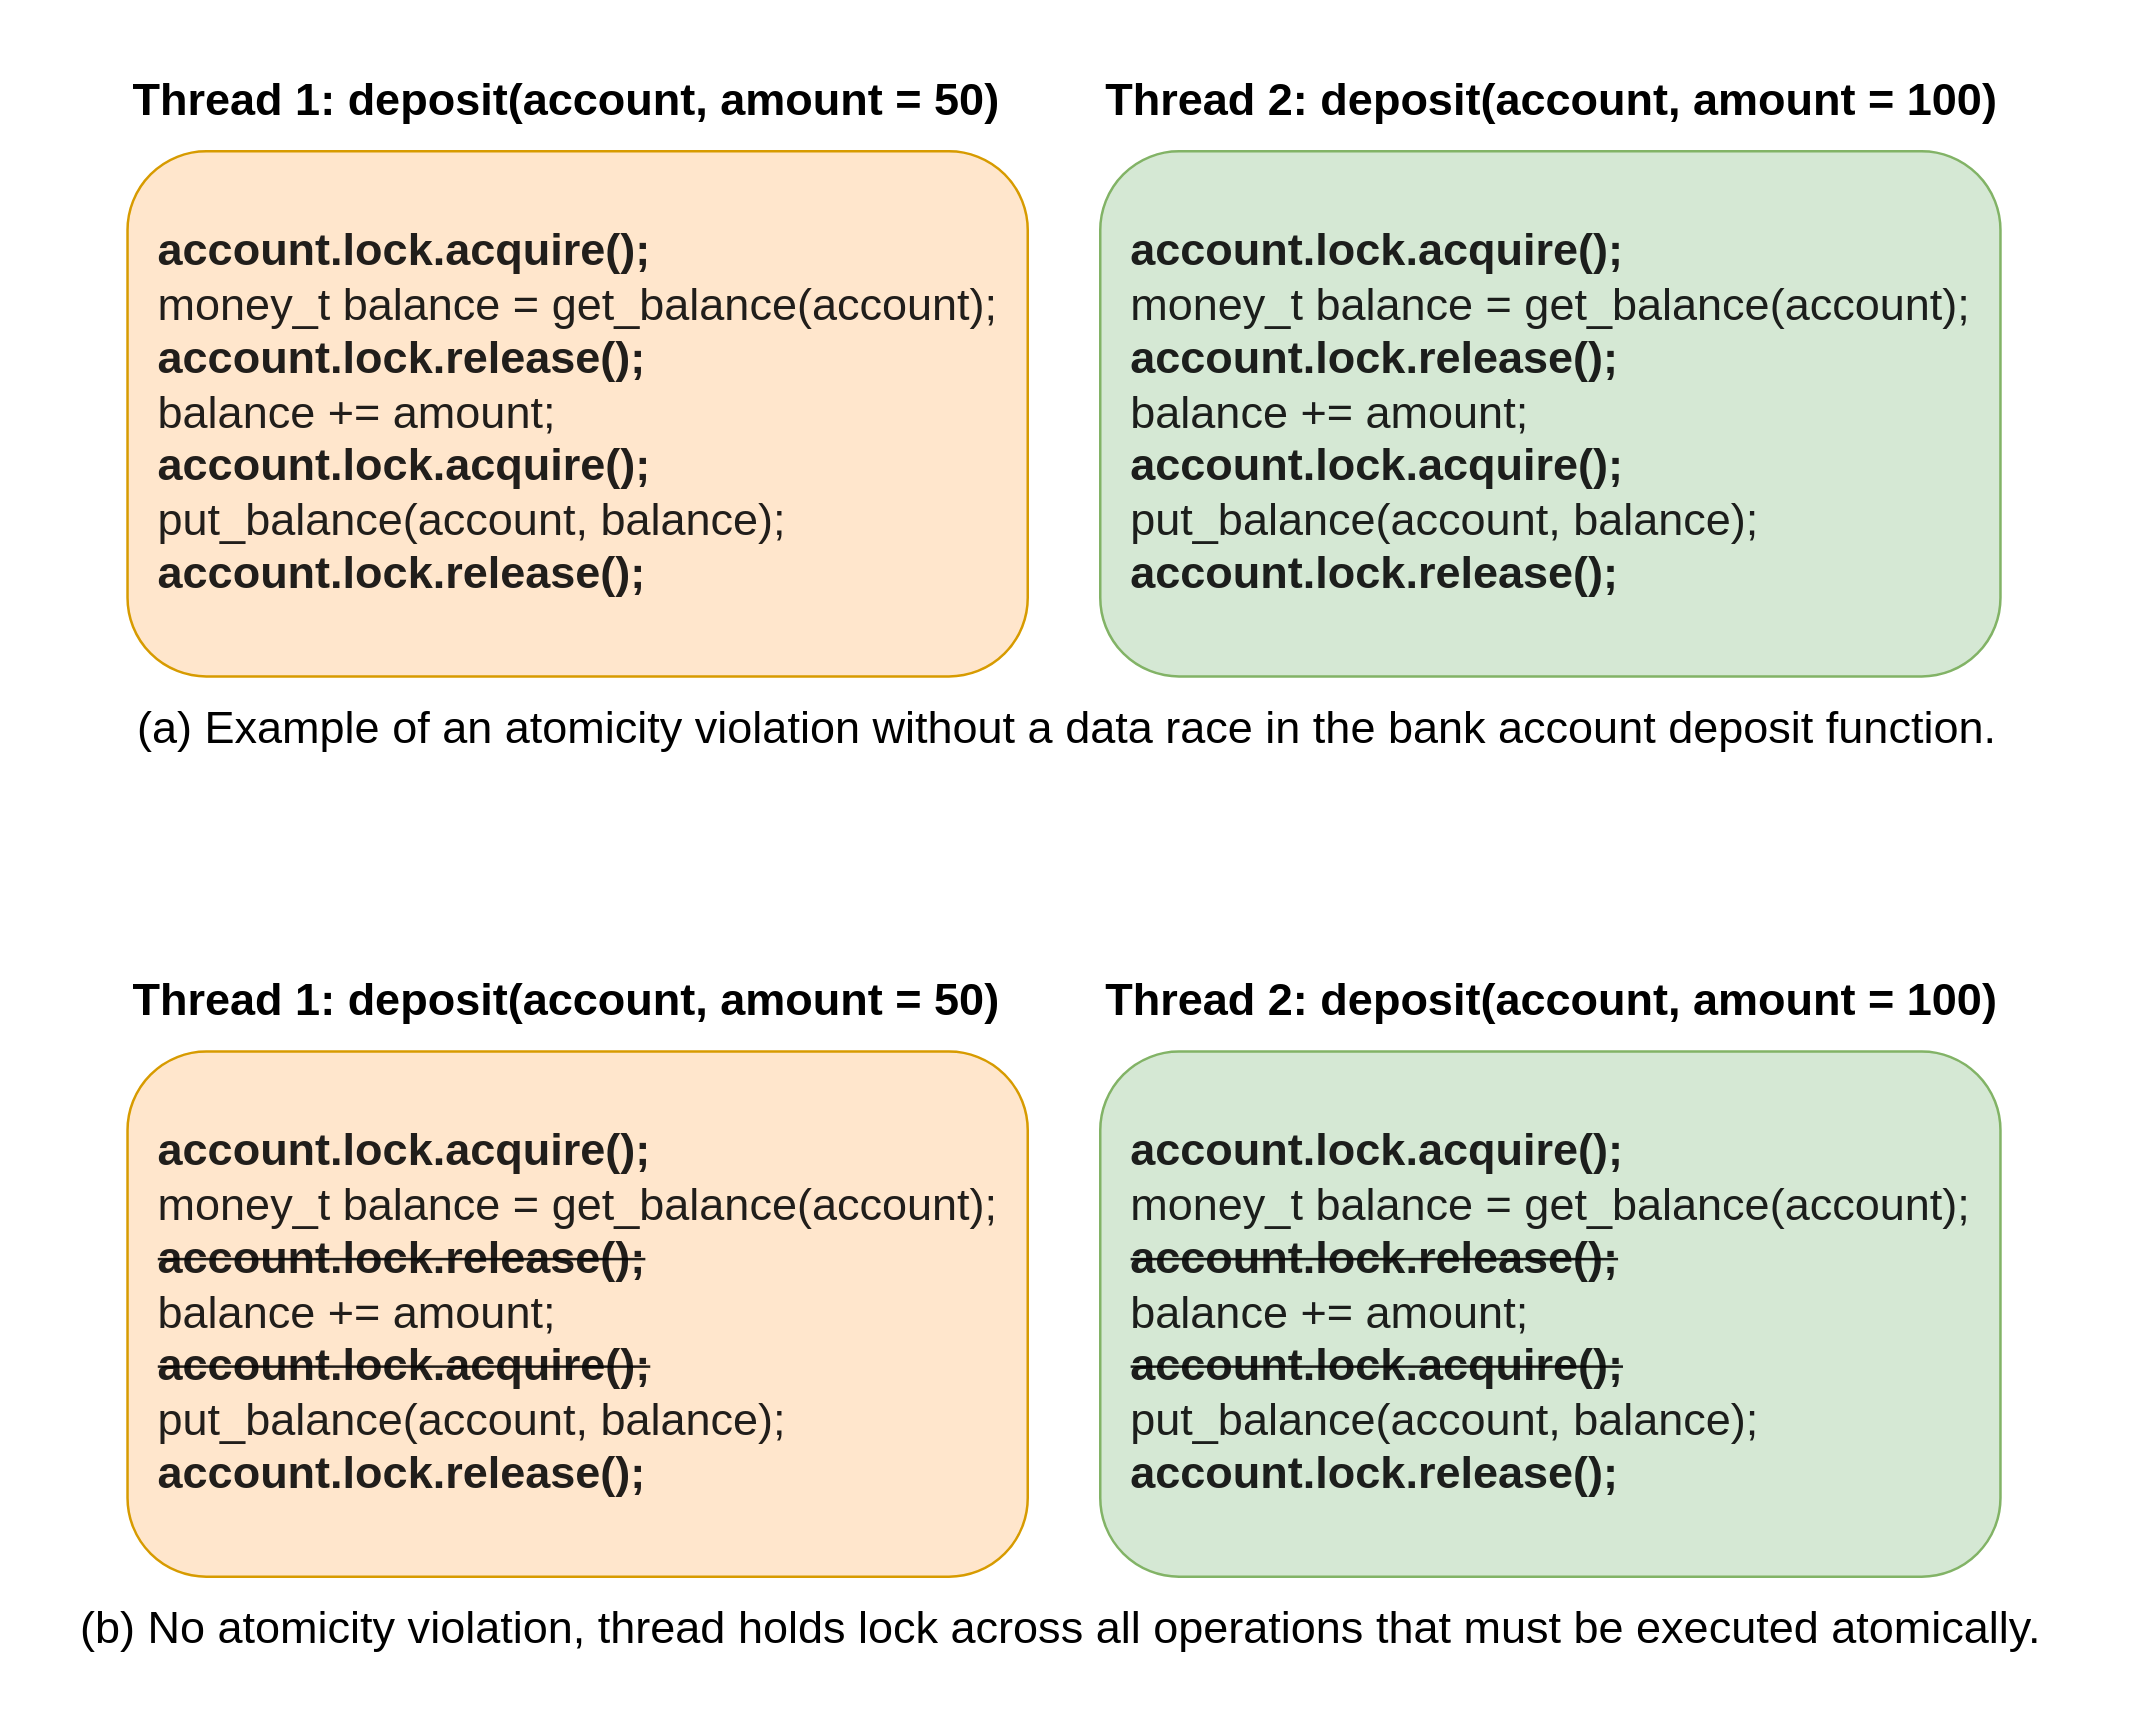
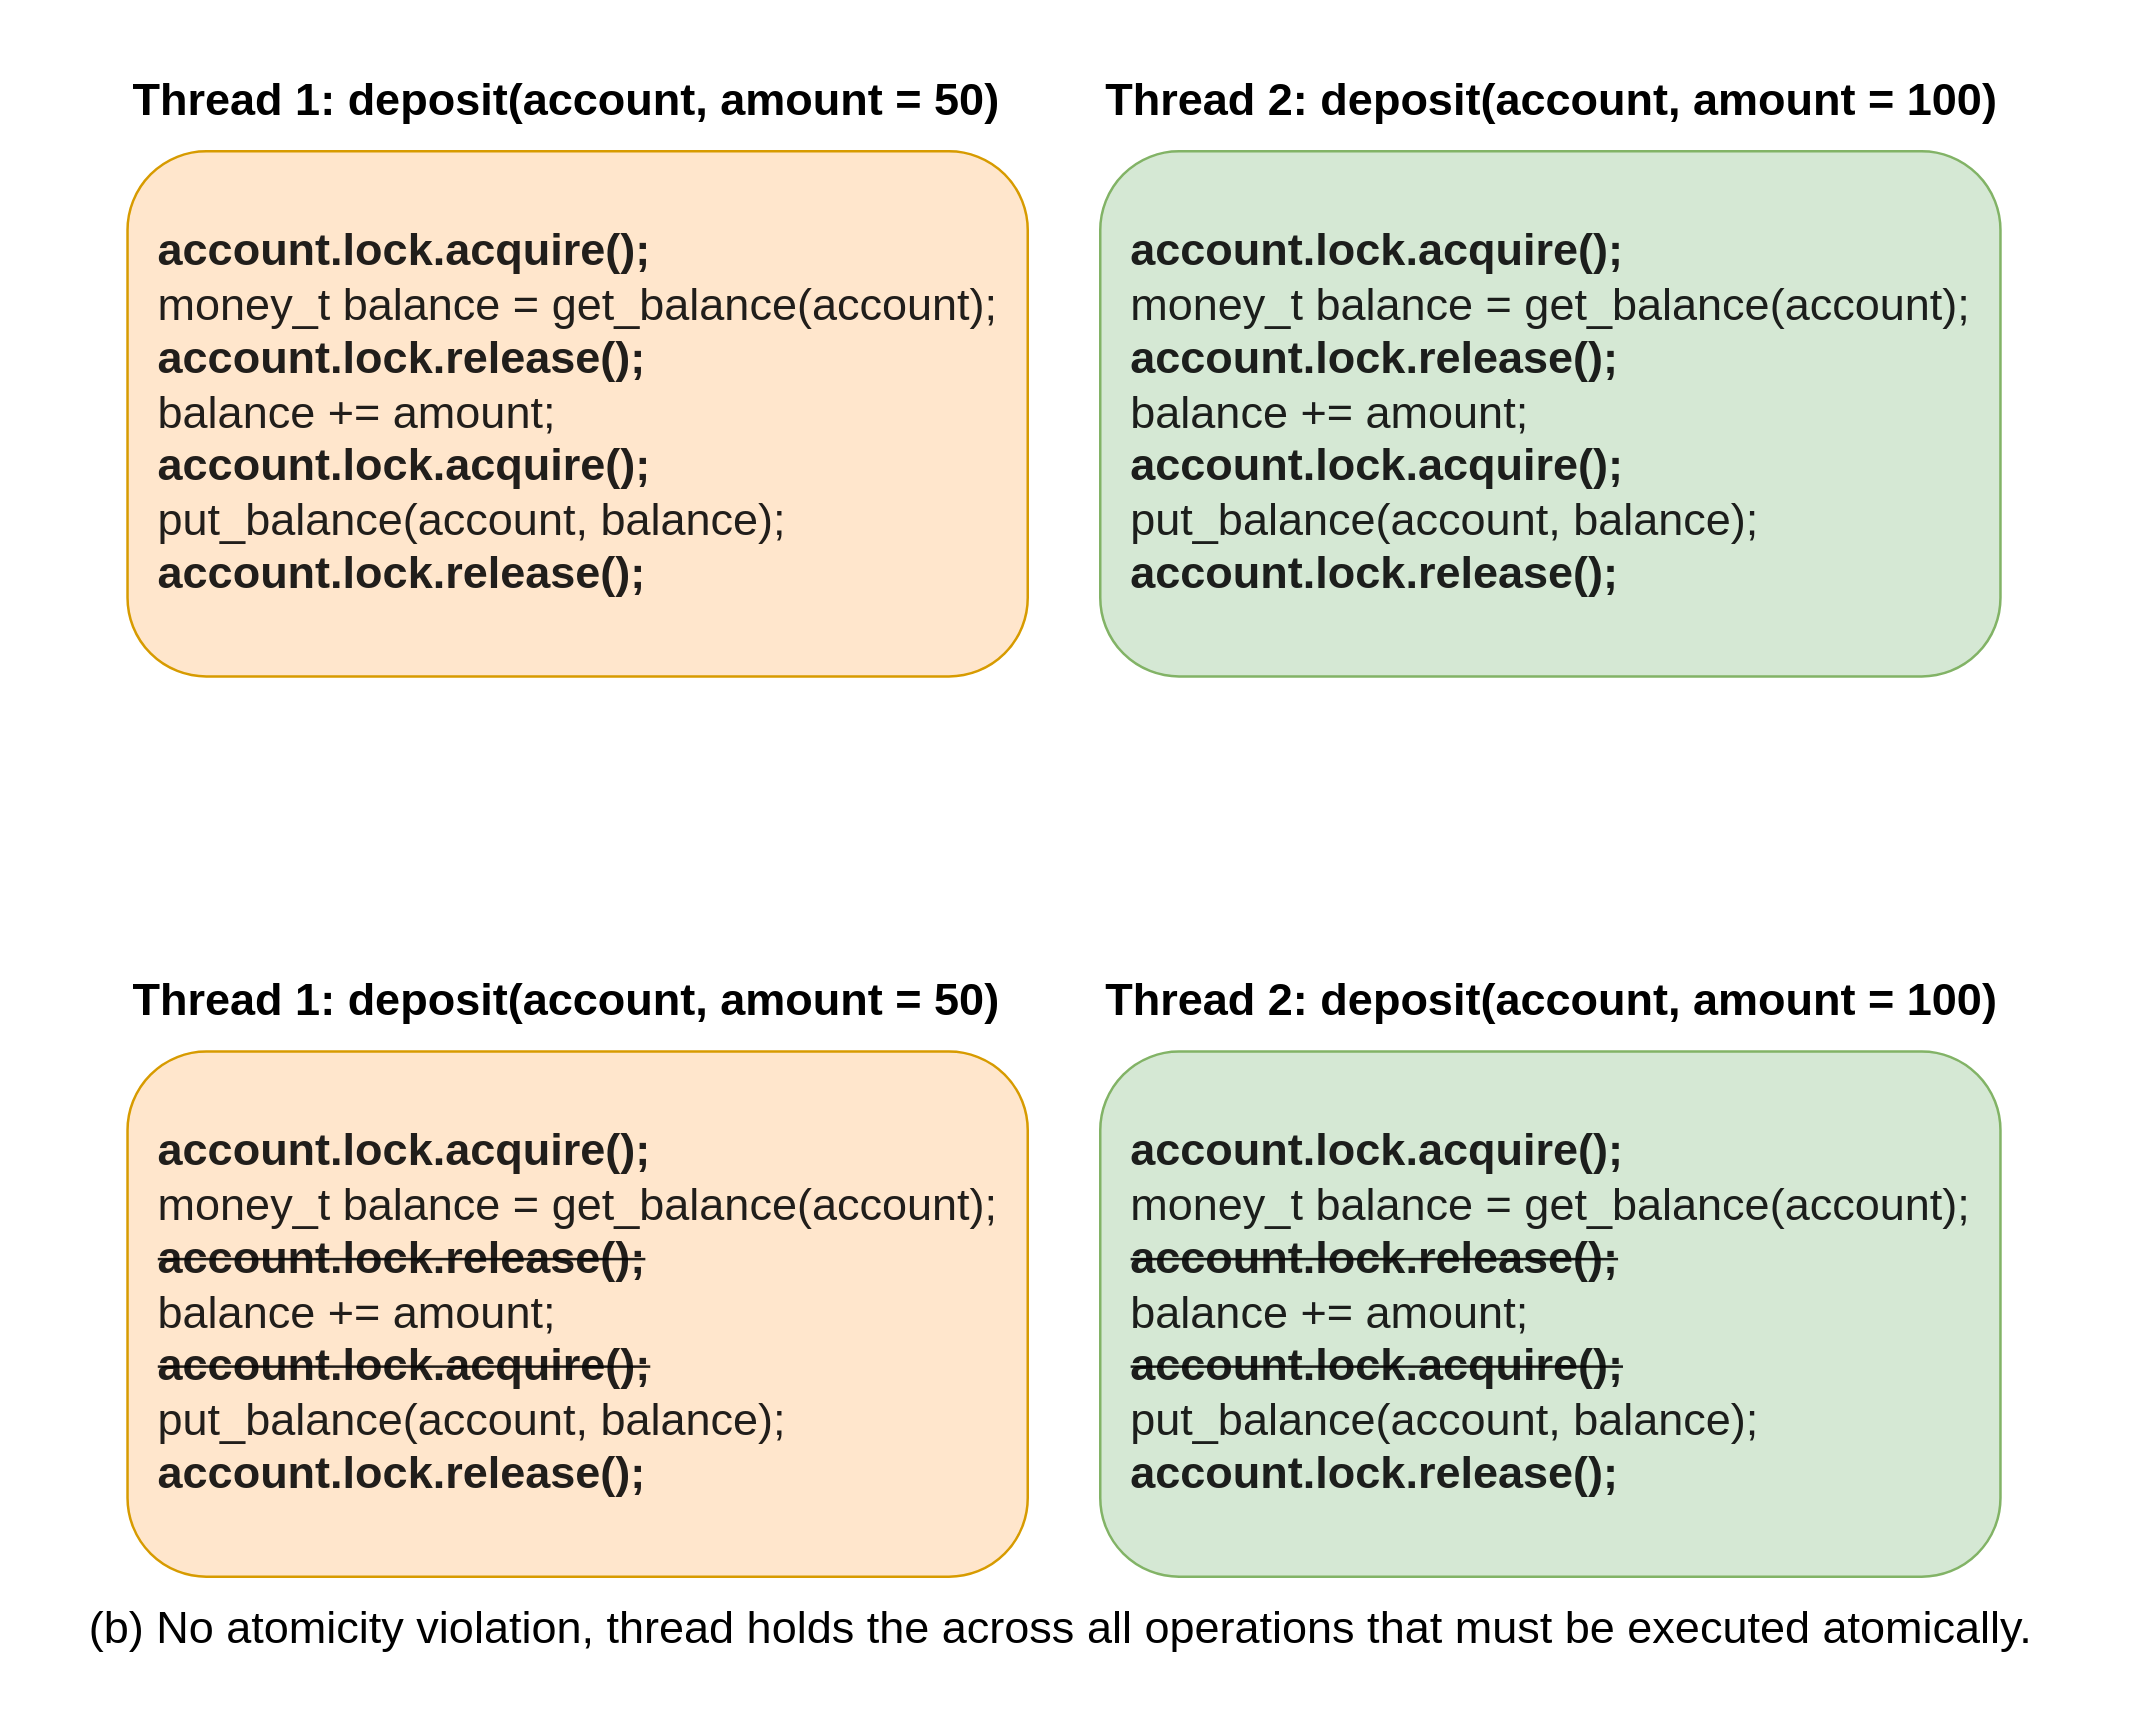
(1065, 729) -> none
(1068, 1629) -> (1068, 1629)
